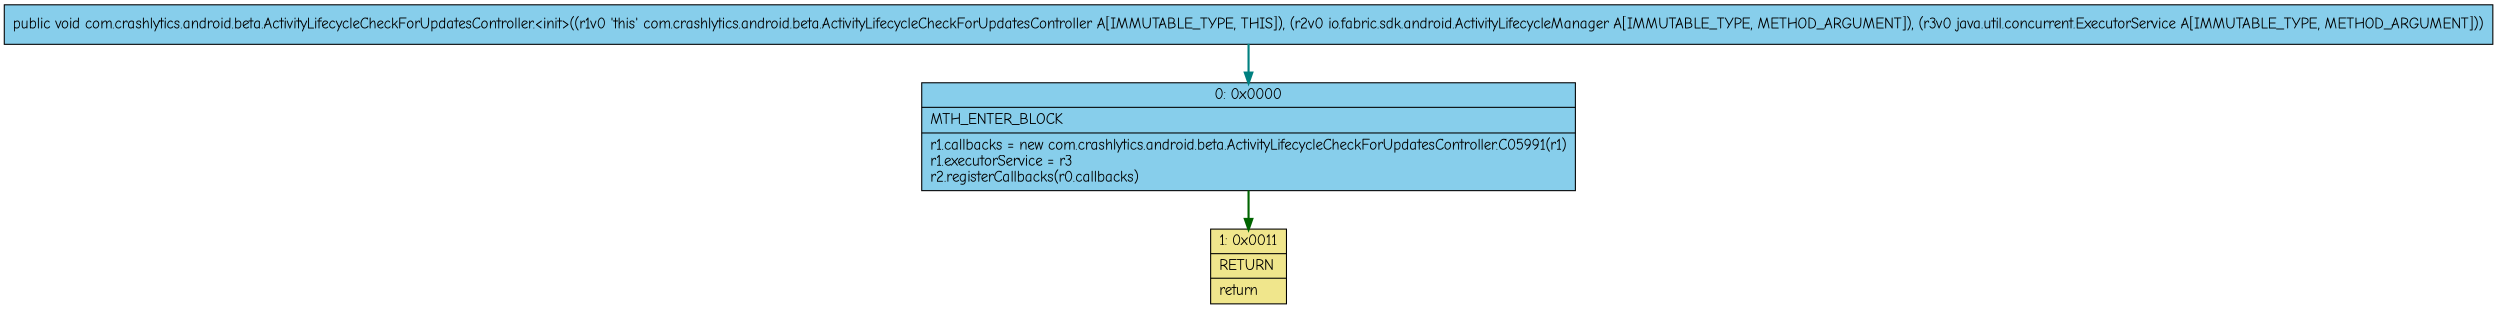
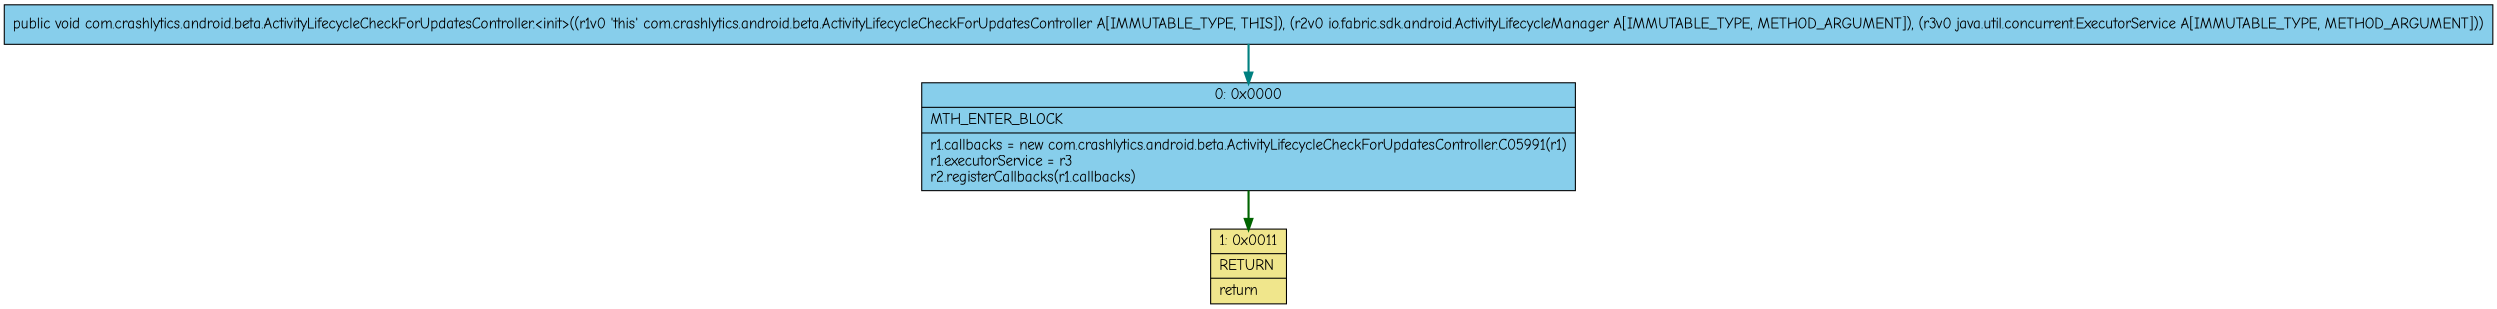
(1035, 177) -> (1033, 177)
